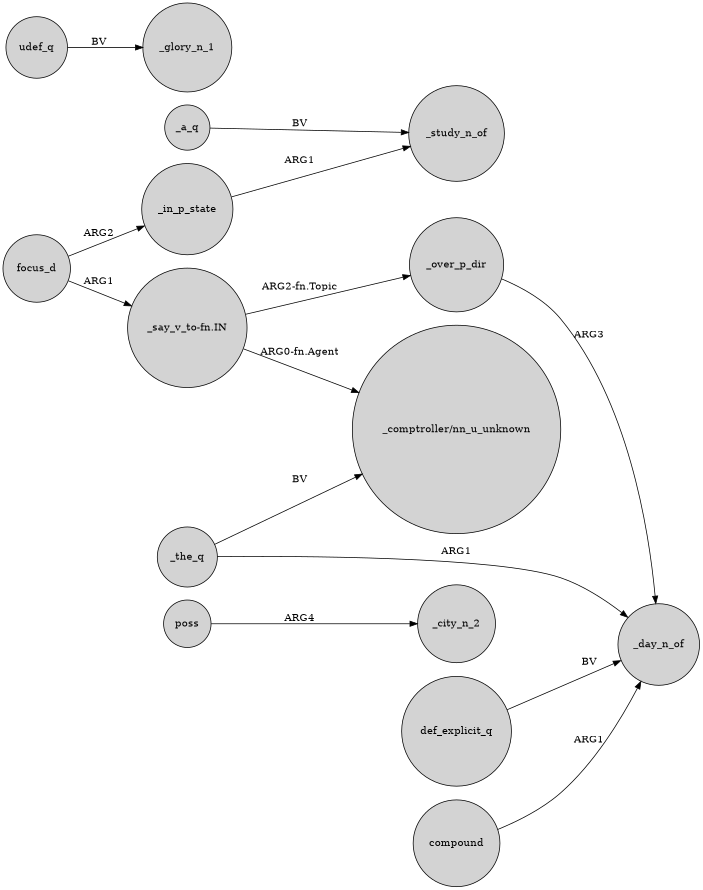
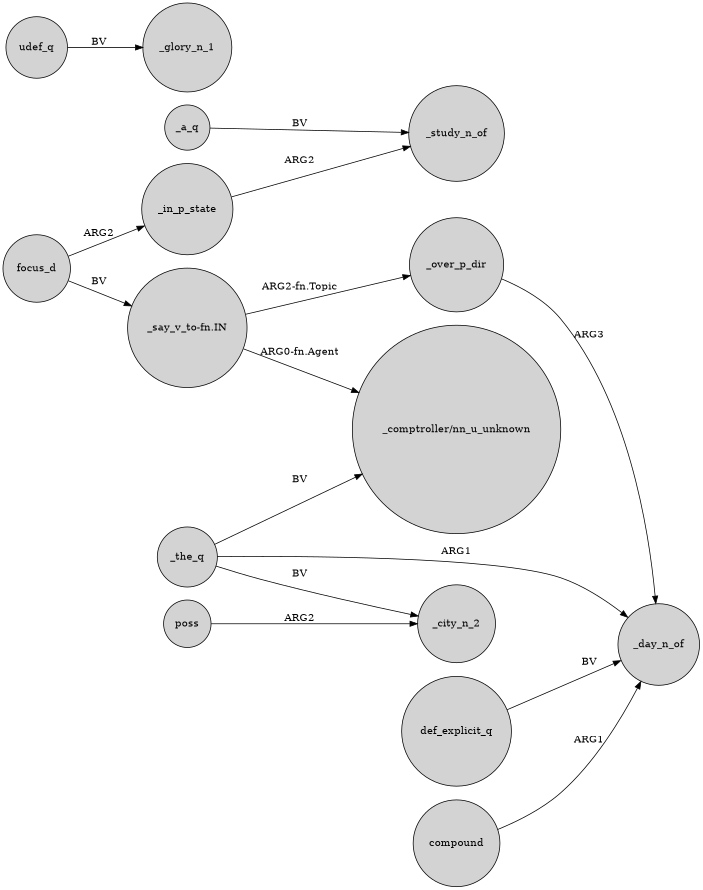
(300, 161) -> (300, 161)
(99, 281) -> (99, 281)
none -> (313, 592)
(300, 618) -> (300, 618)
